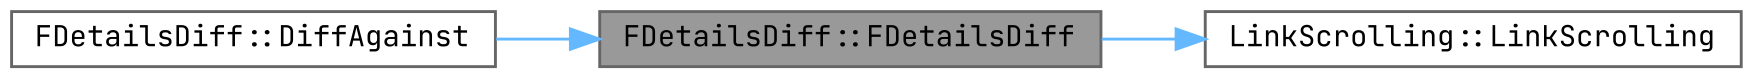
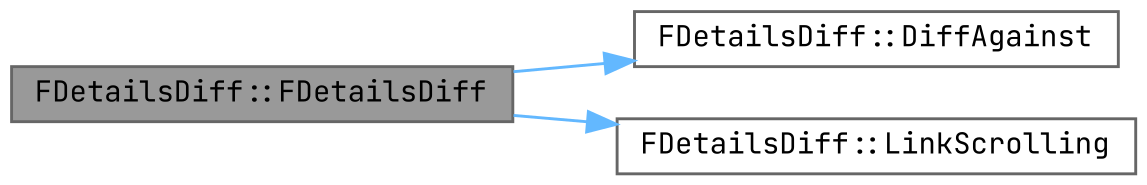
(533, 39) -> (559, 68)
(1473, 39) -> (876, 146)
